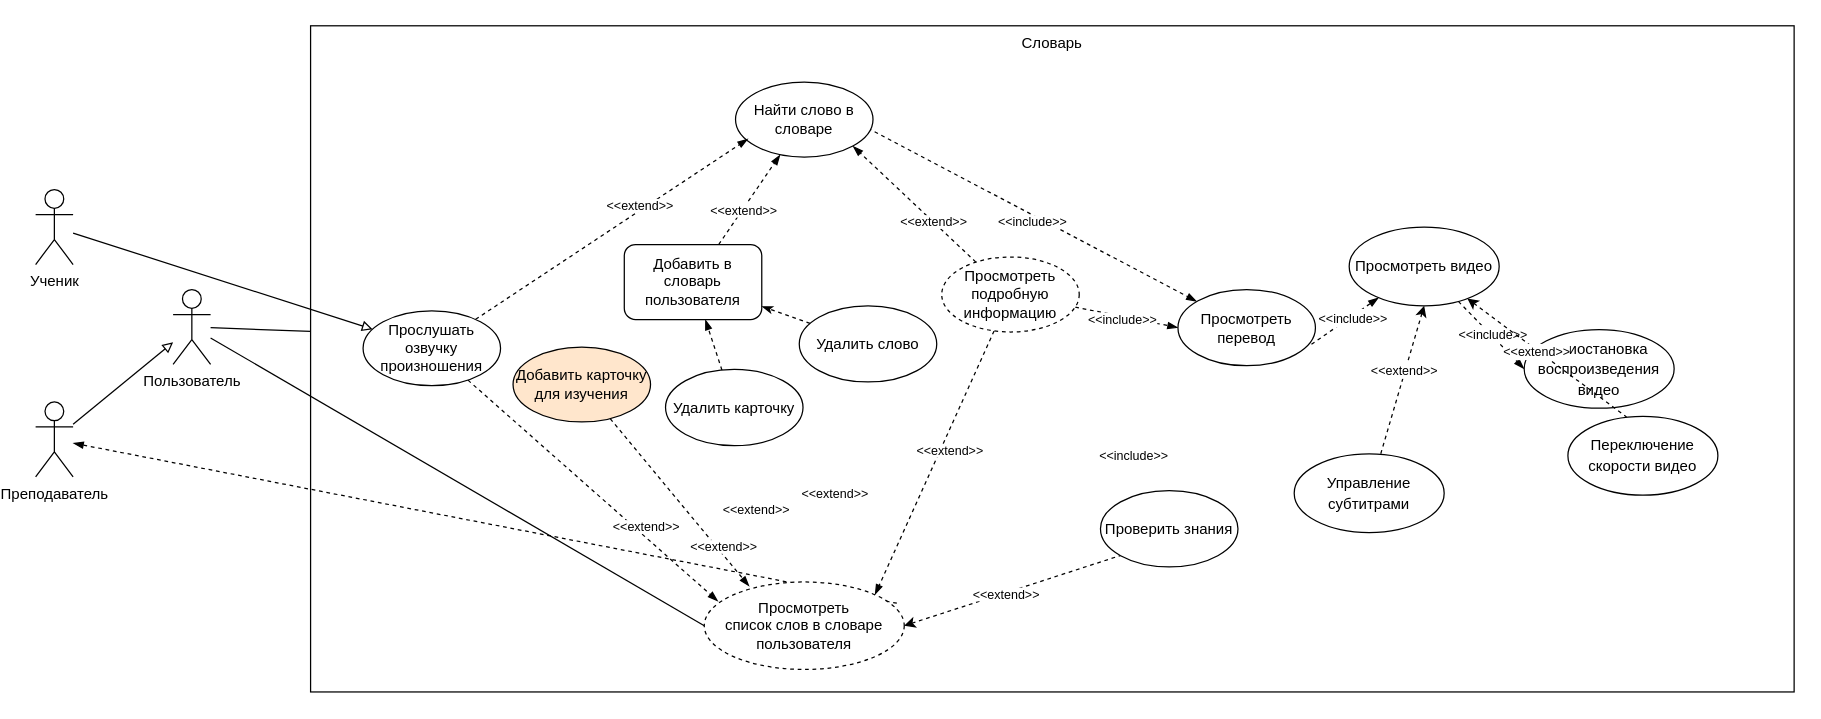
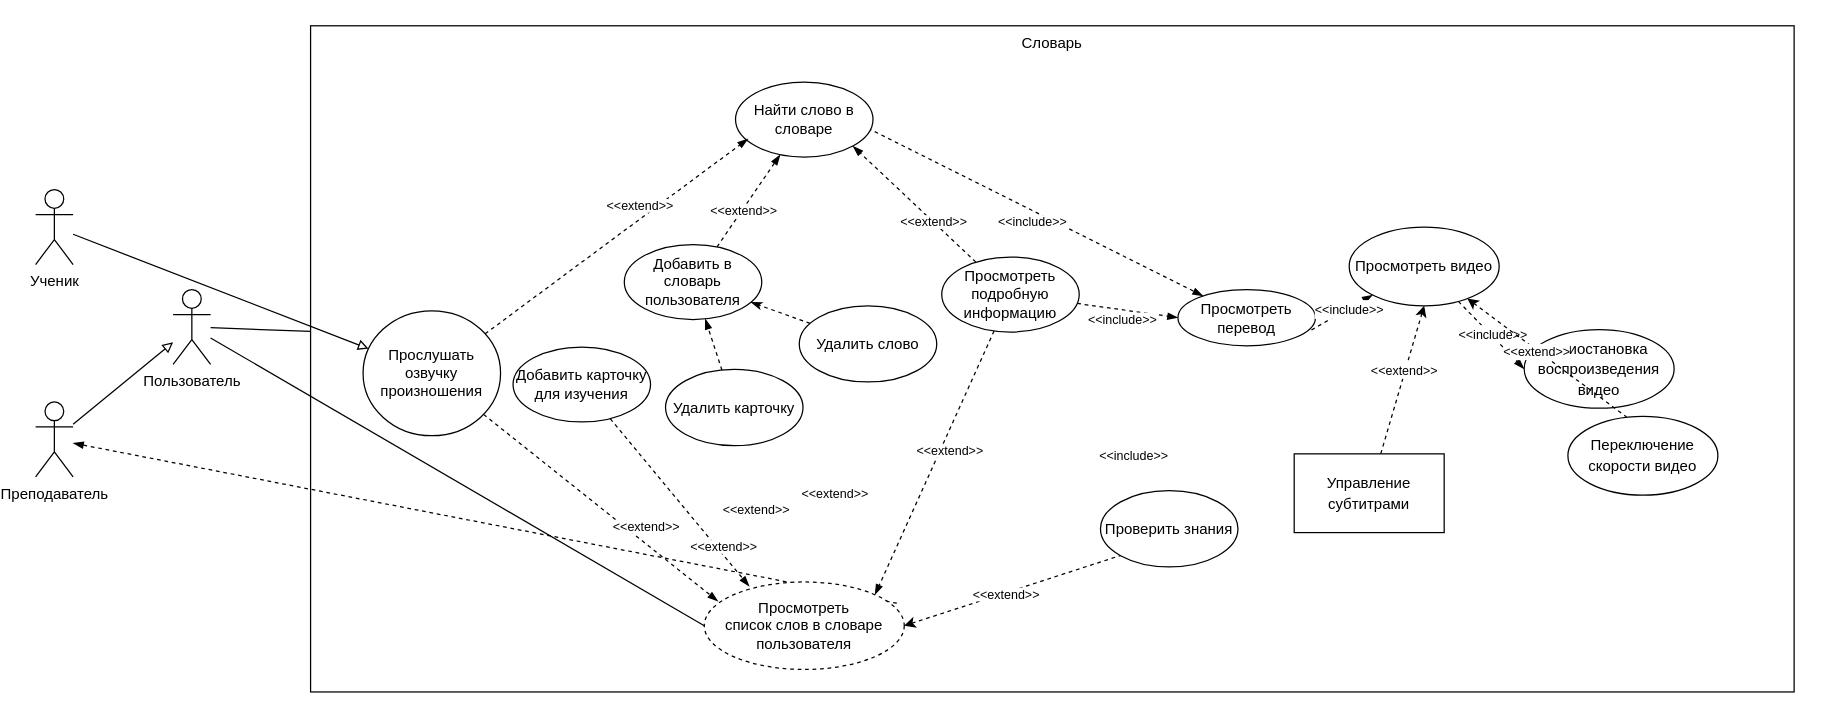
(693, 282) -> (693, 282)
(1011, 294) -> (1011, 294)
(1247, 328) -> (1247, 318)
(432, 348) -> (432, 373)
(582, 384) -> (582, 384)
(1369, 493) -> (1369, 493)
